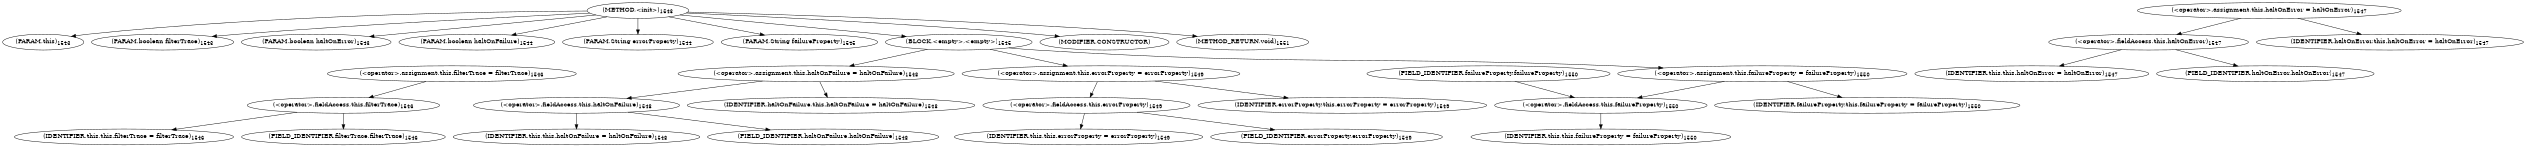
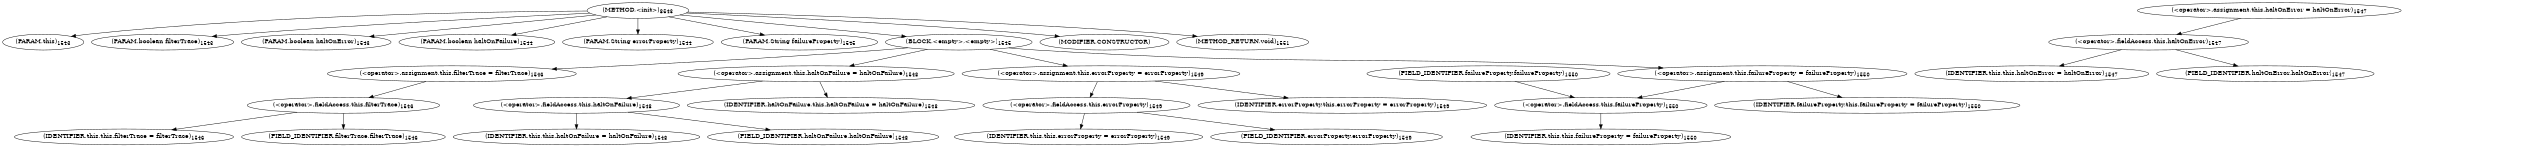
(667, 10) -> (667, 10)
(2390, 42) -> none
none -> (732, 60)
